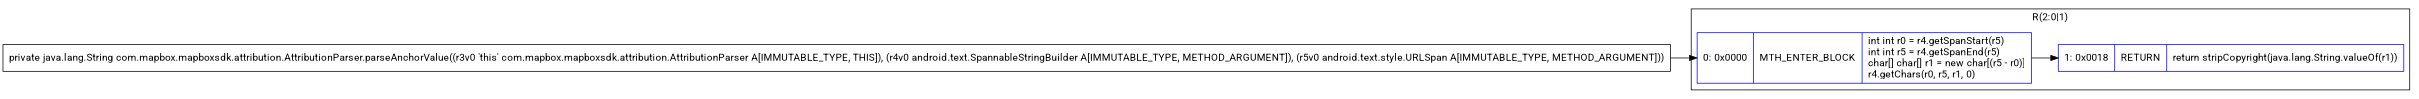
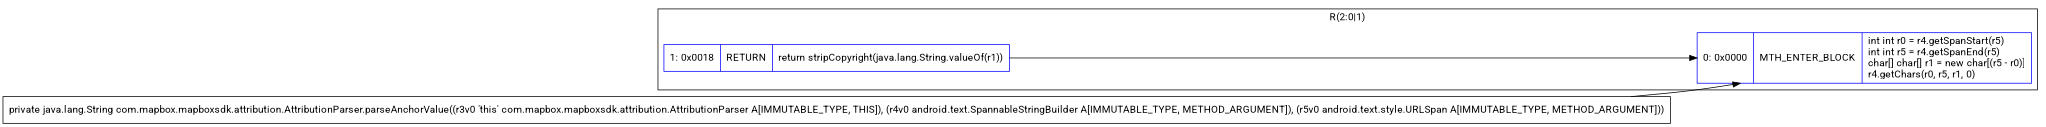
(2041, 58) -> (1350, 58)
